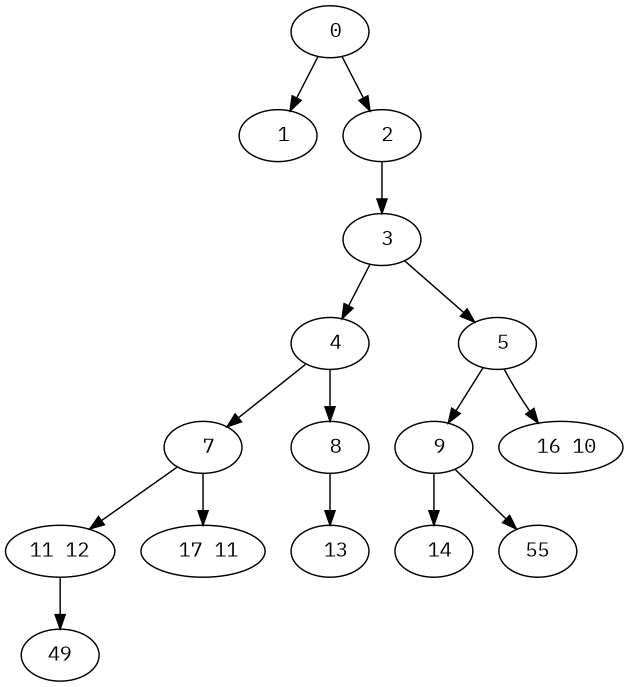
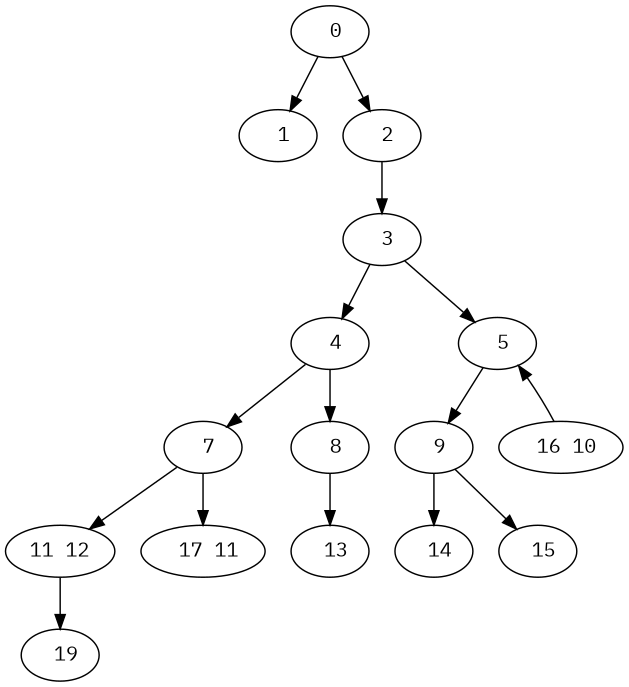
(516, 391) -> (541, 399)
(538, 551) -> (538, 551)
(60, 655) -> (60, 655)
